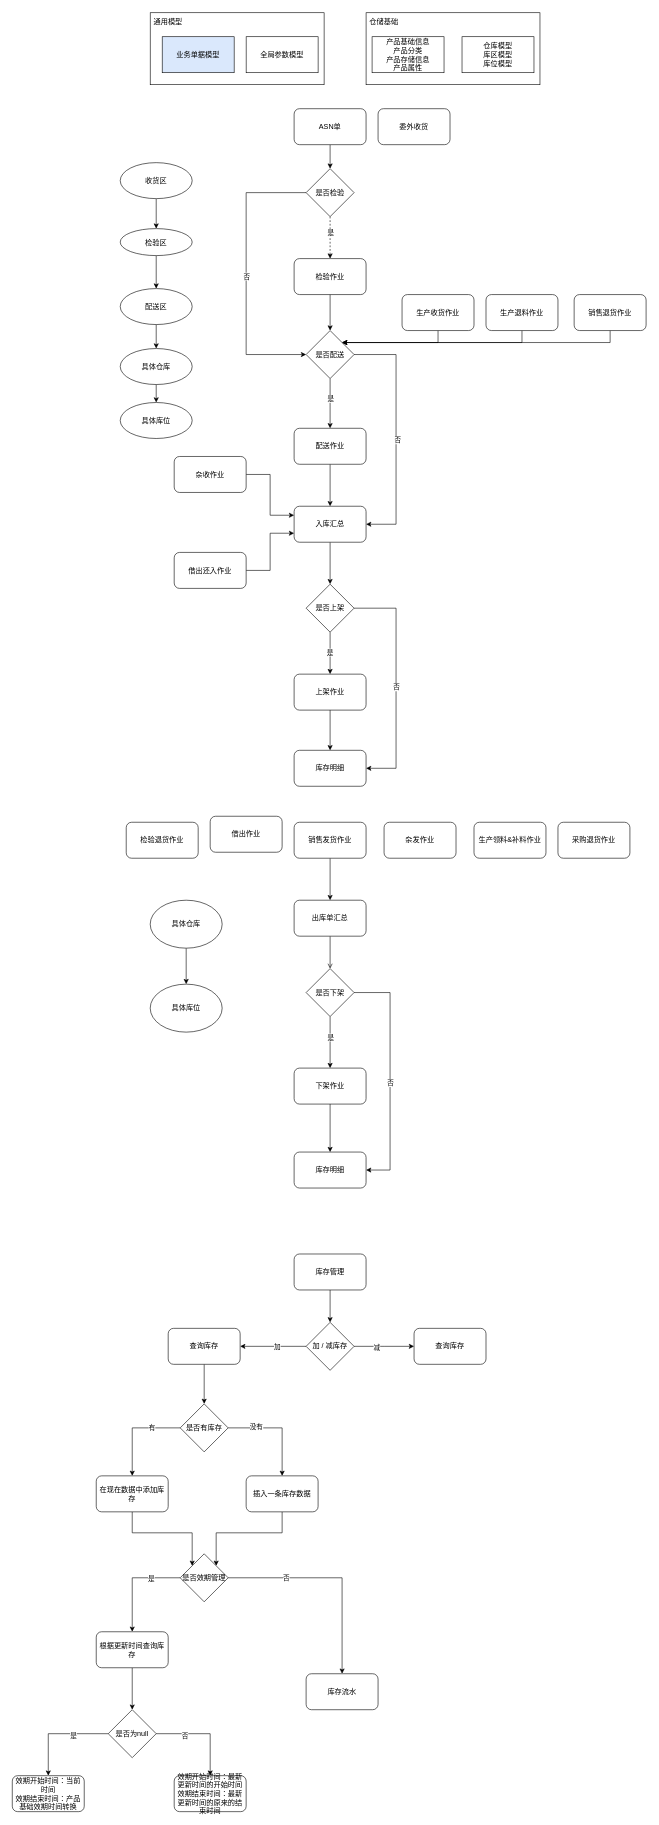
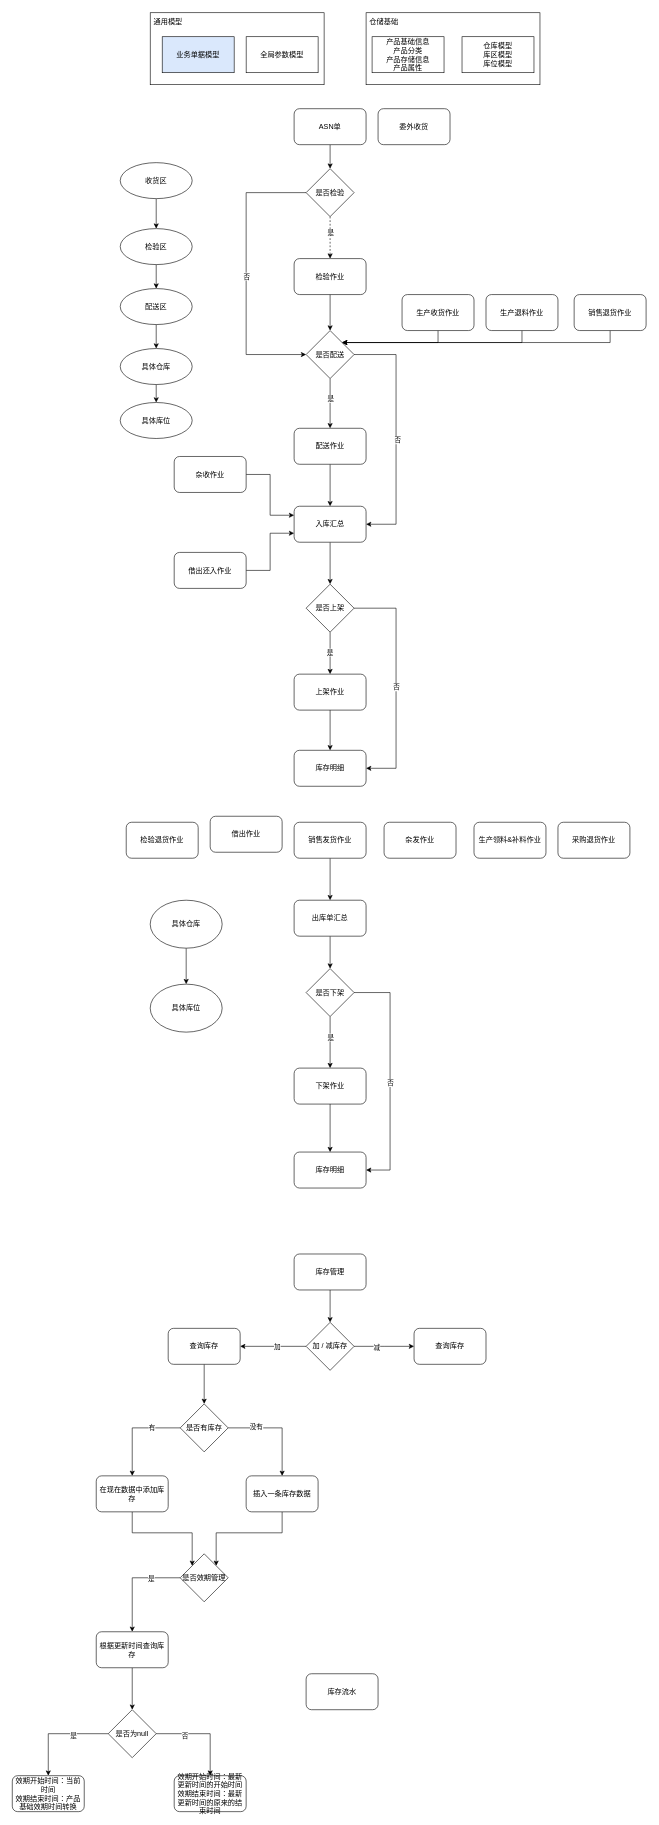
(156, 242) -> (156, 246)
(330, 964) -> (330, 963)
(285, 1578) -> none
